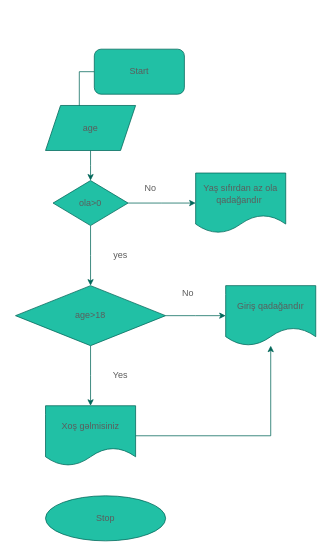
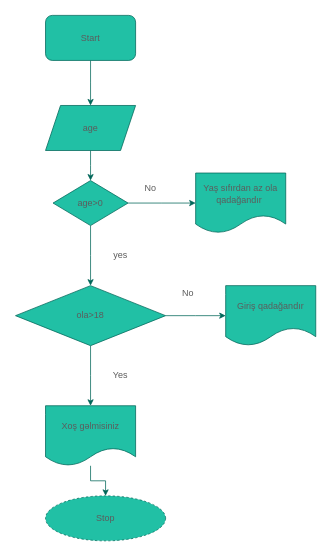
(139, 72) -> (90, 38)
(90, 203) -> (90, 203)
(90, 315) -> (90, 315)
(245, 435) -> (95, 480)
(105, 518) -> (105, 518)
